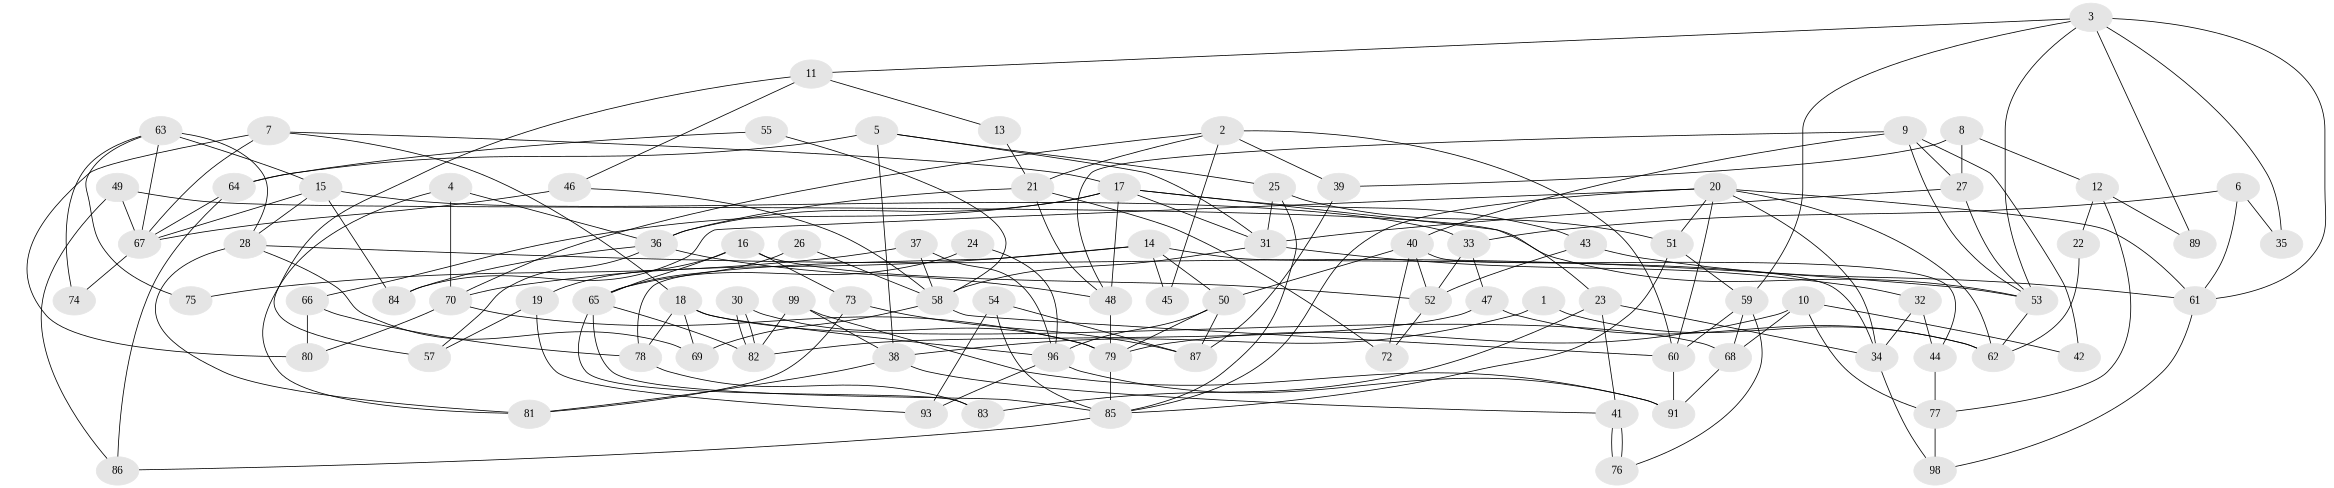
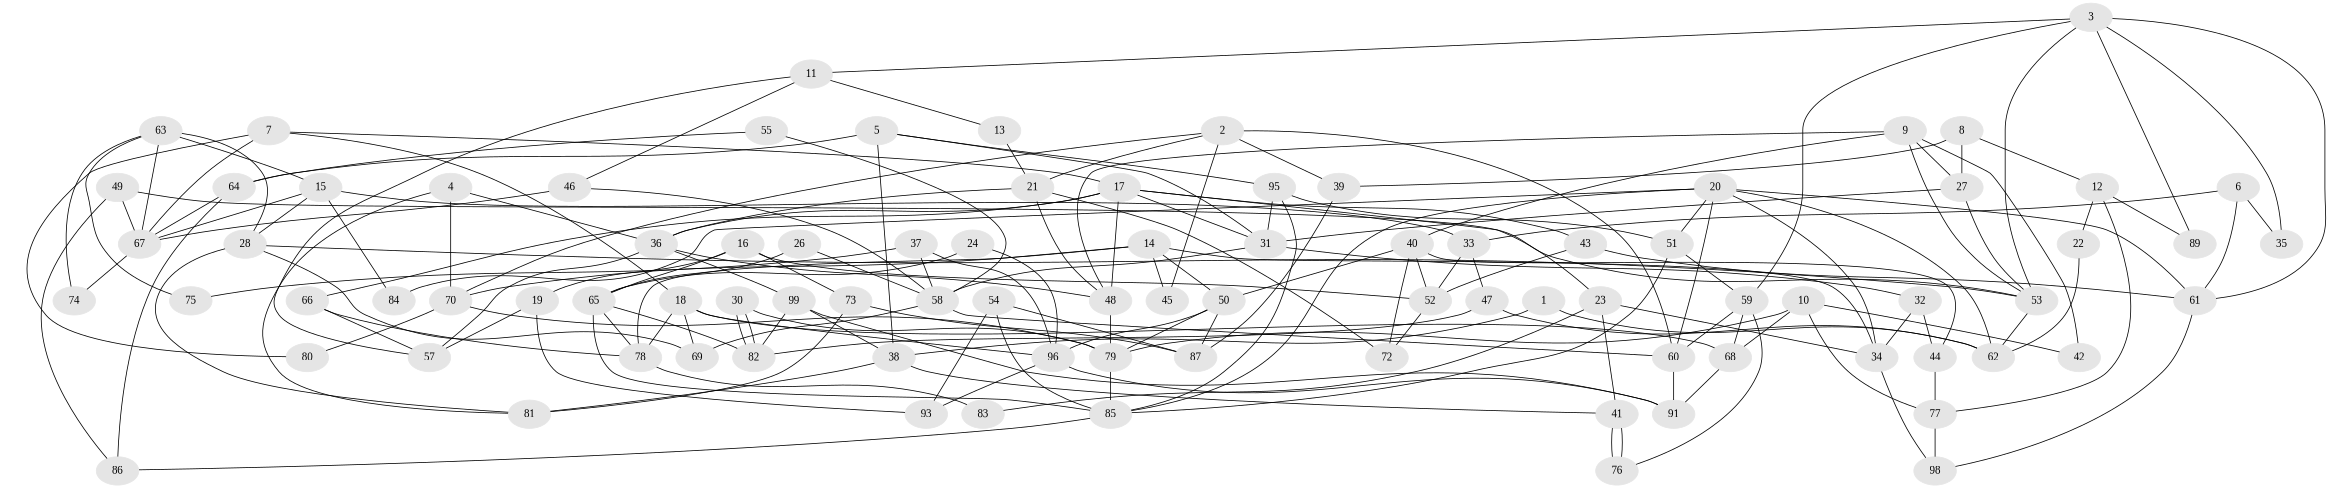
(1274, 187) -> (1274, 187)
(510, 265) -> (744, 278)
(307, 326) -> (368, 329)
(635, 385) -> (617, 329)
